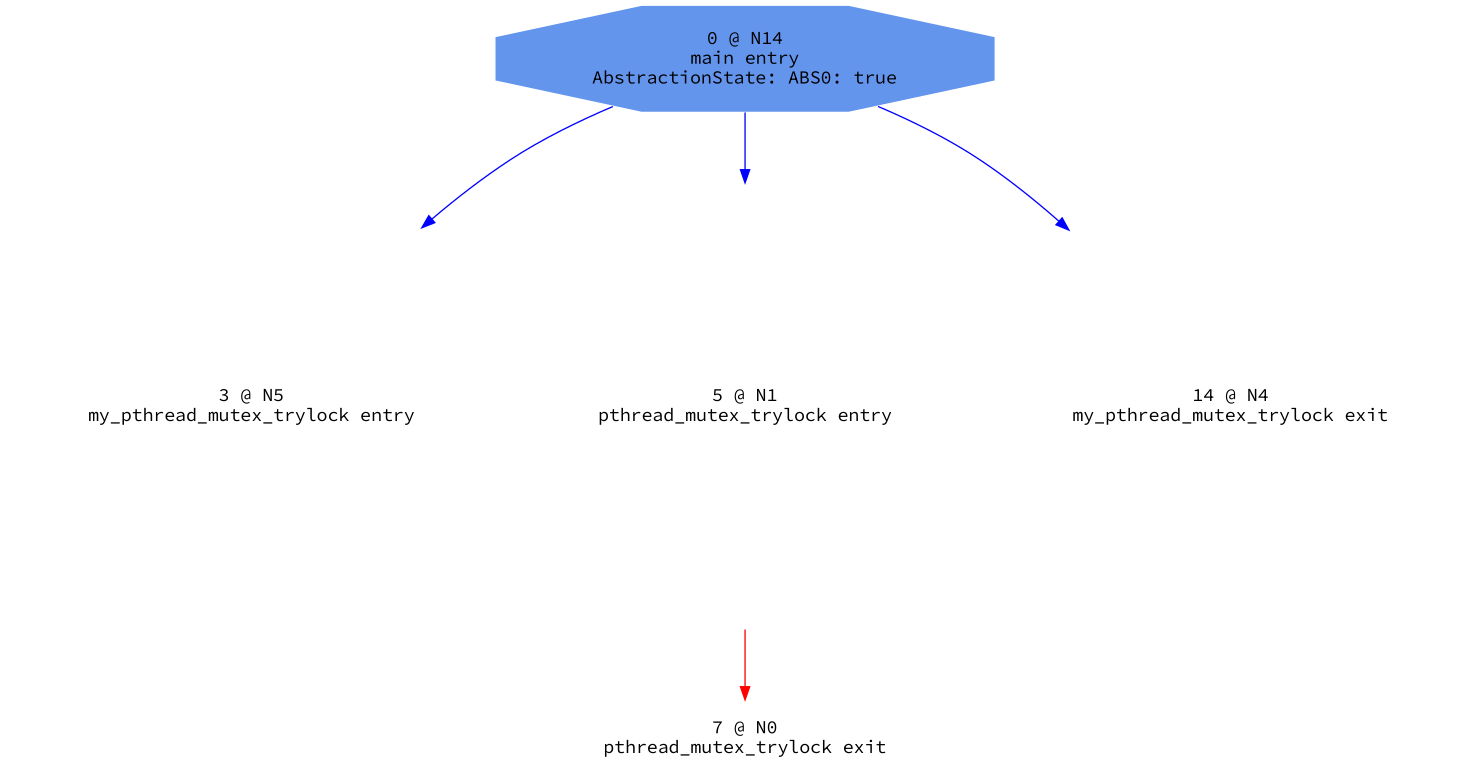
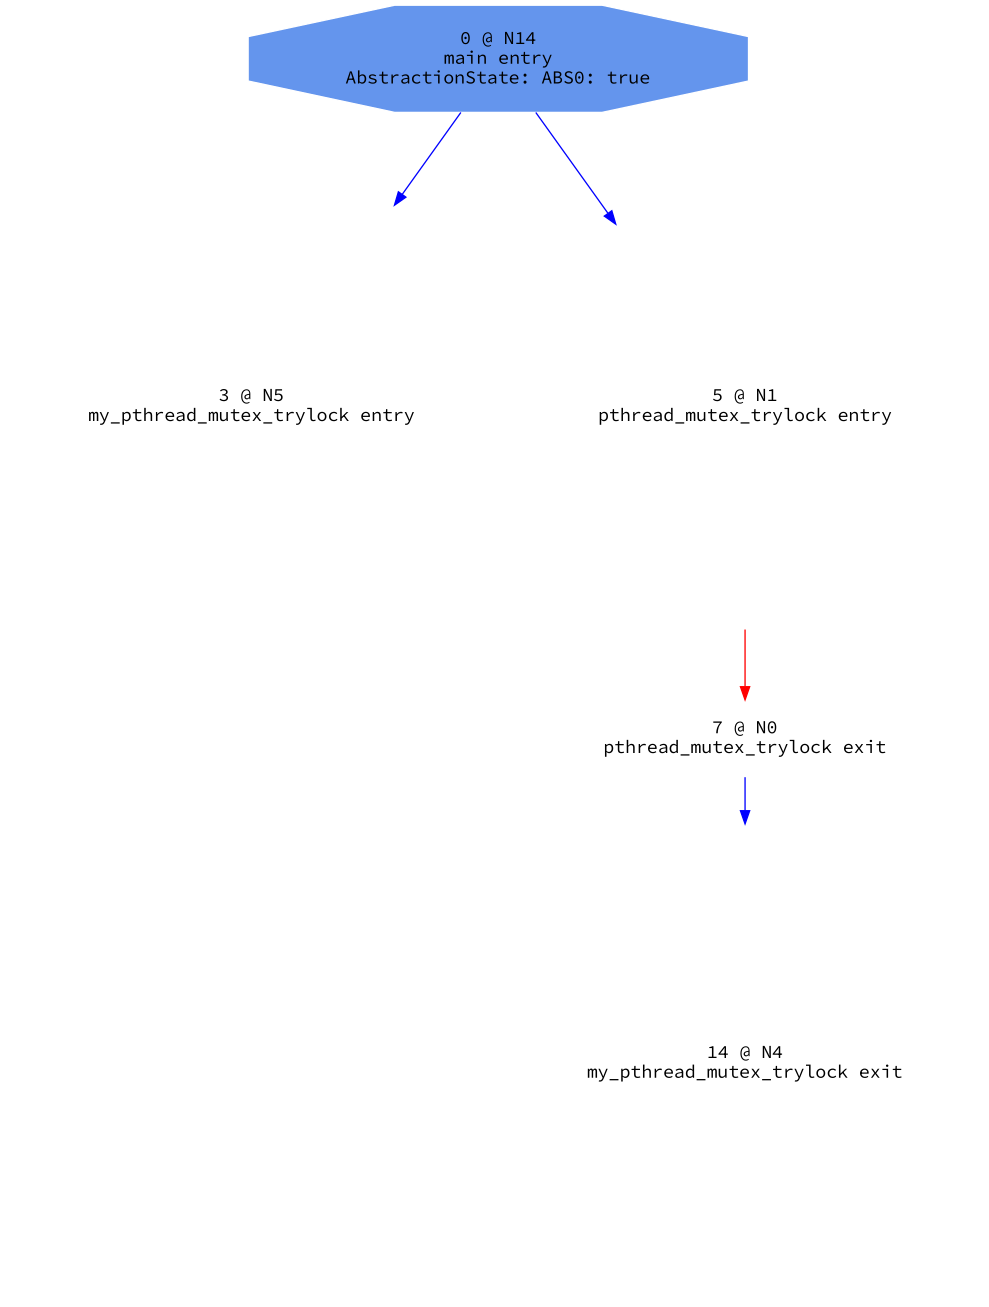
(974, 156) -> (745, 794)
